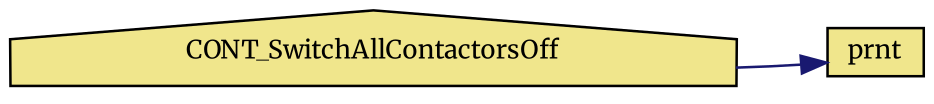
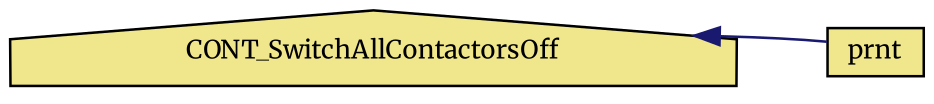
(768, 66) -> (774, 38)
